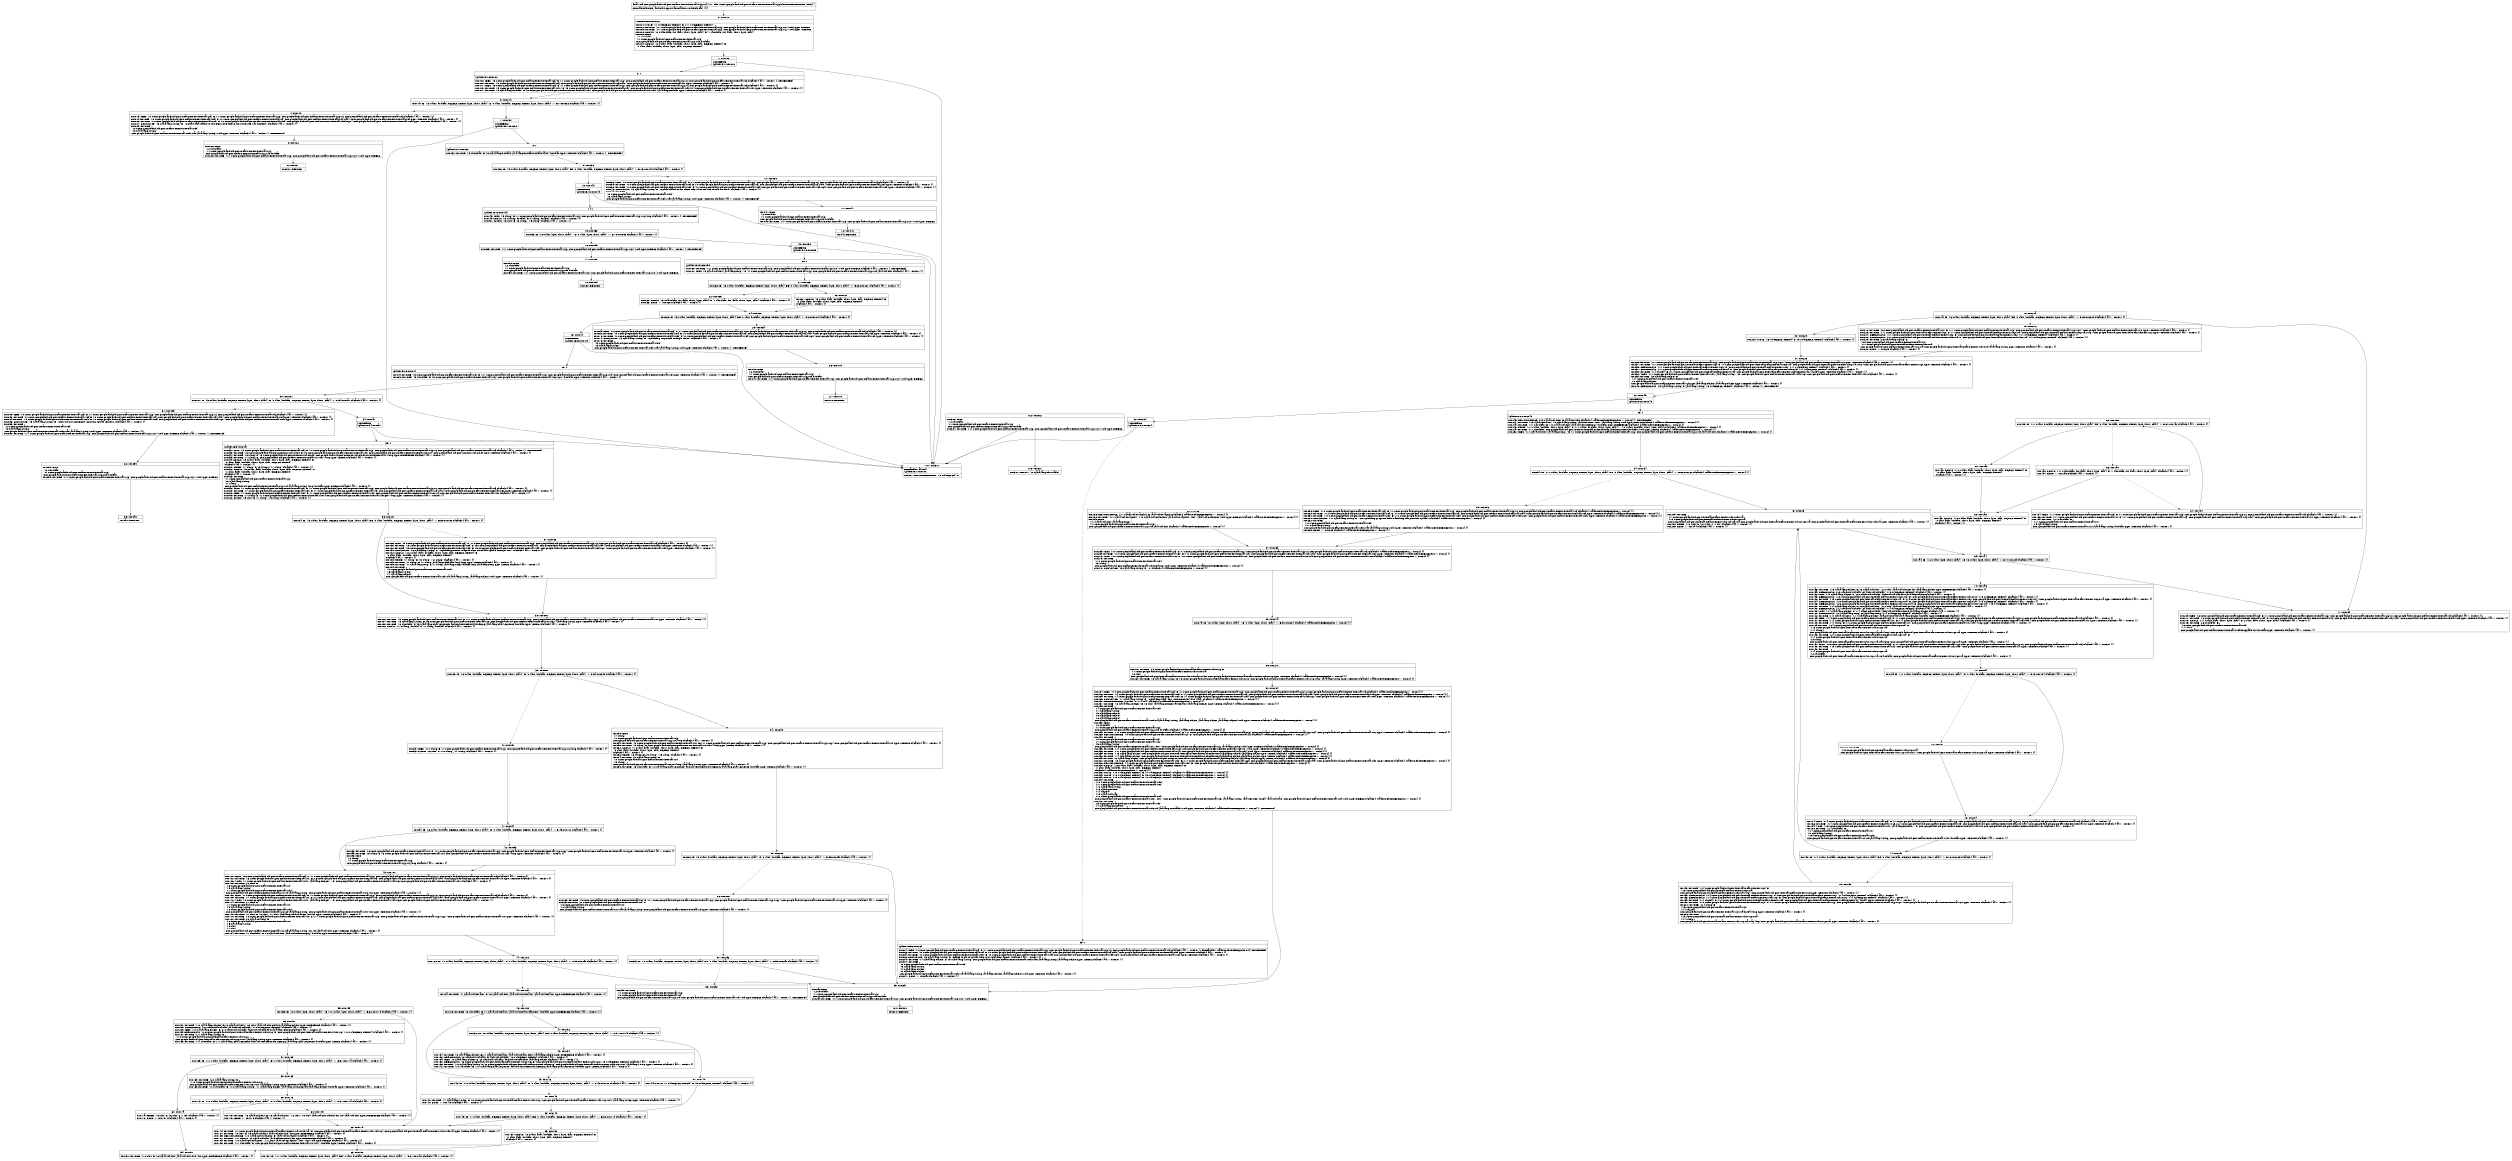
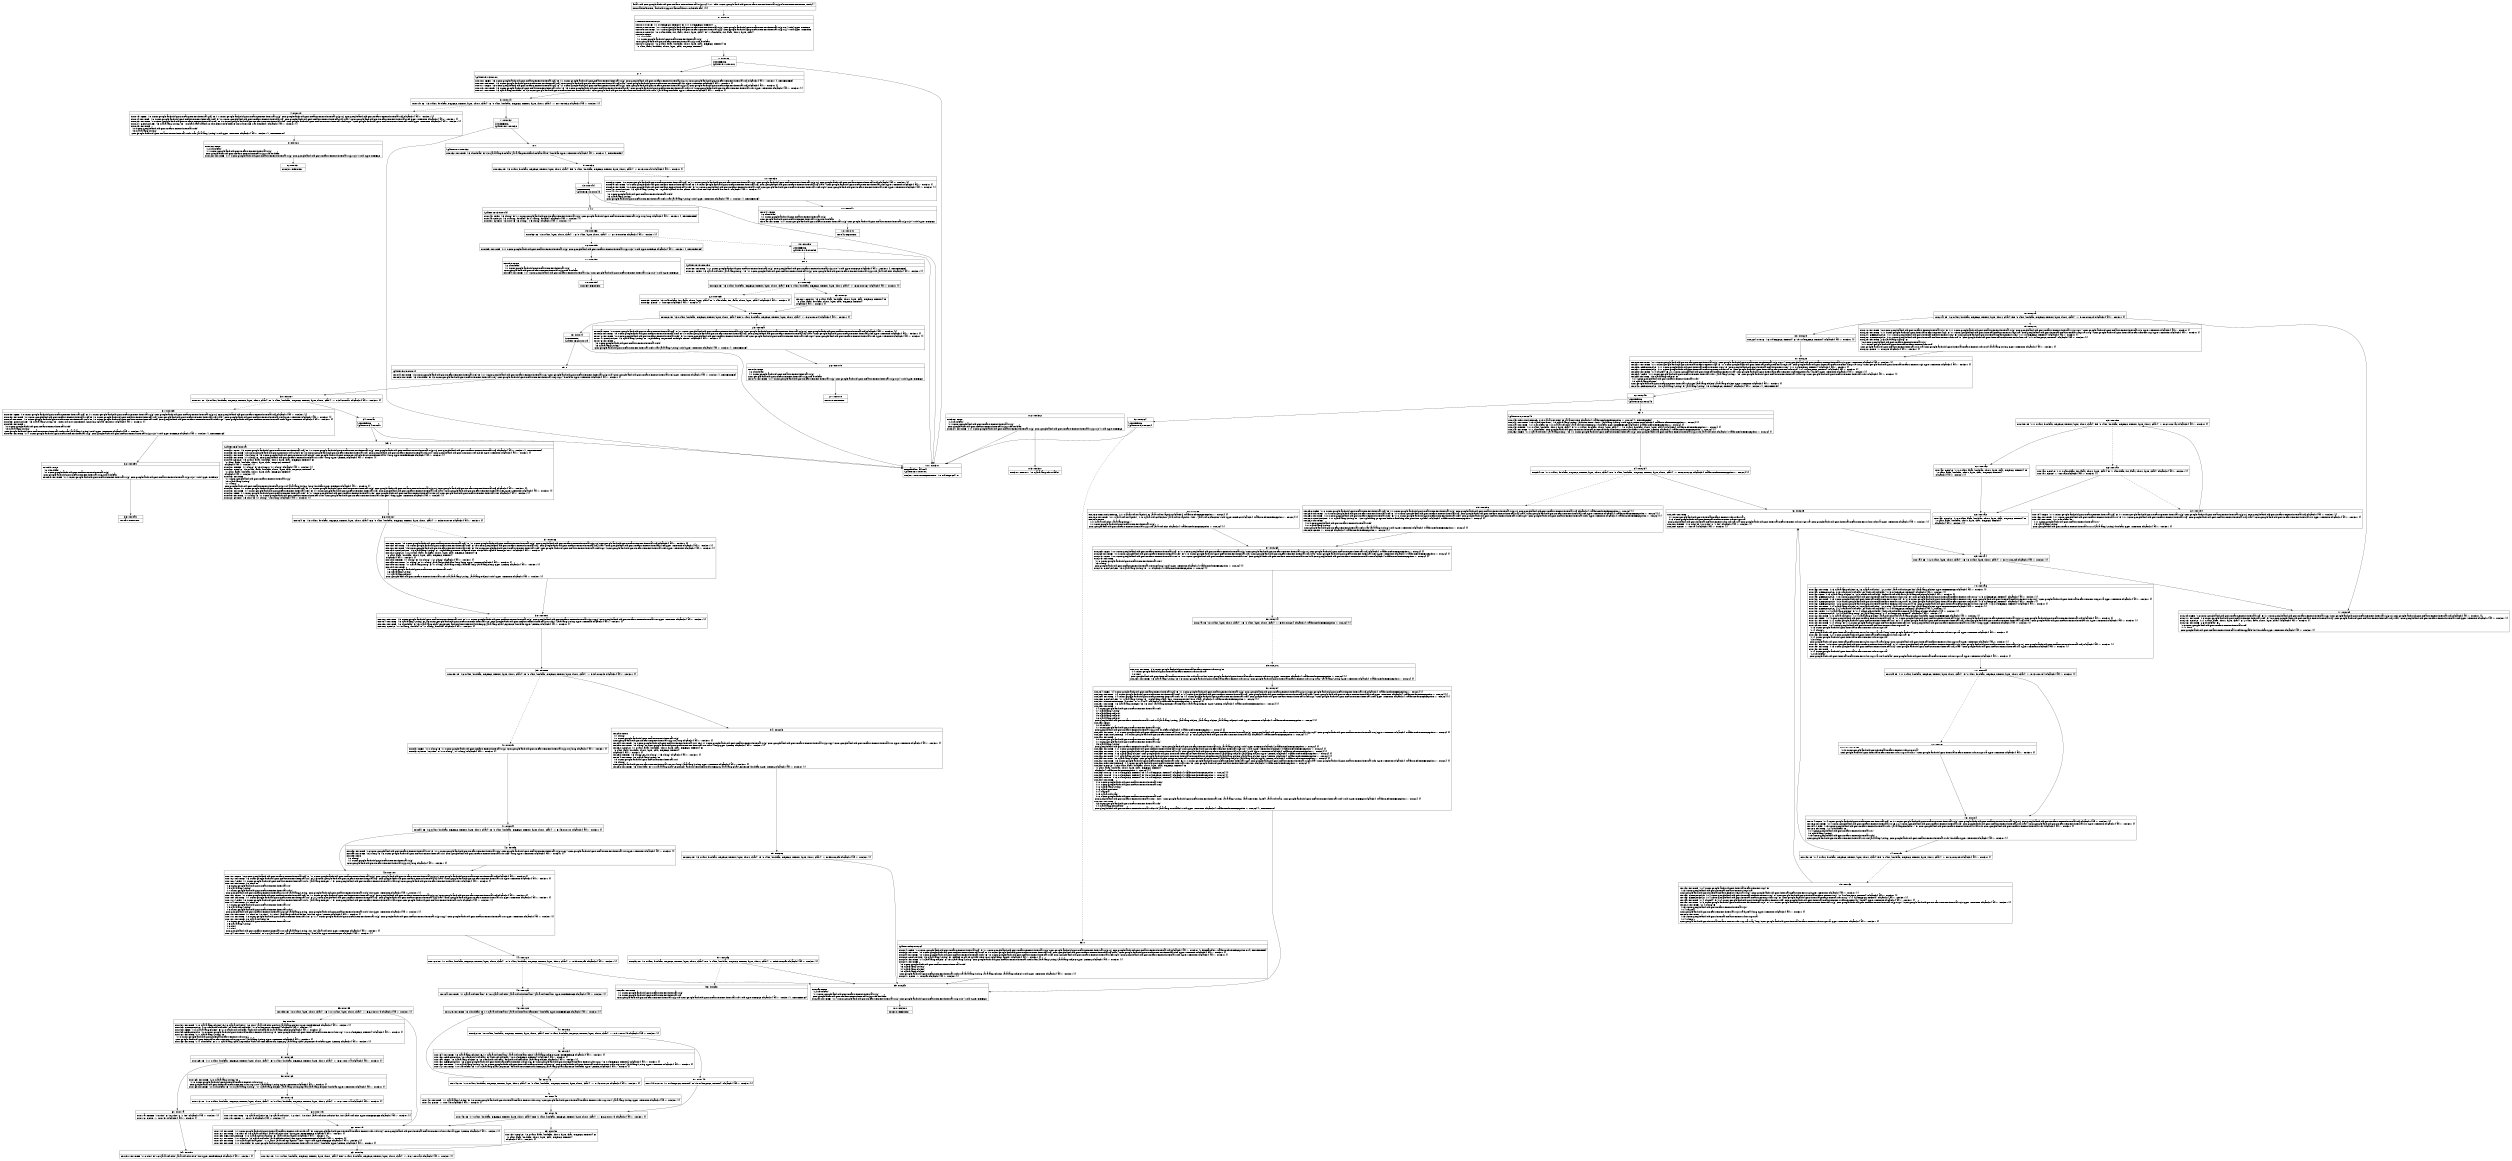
(717, 241) -> (717, 241)
(723, 903) -> none
none -> (963, 981)
